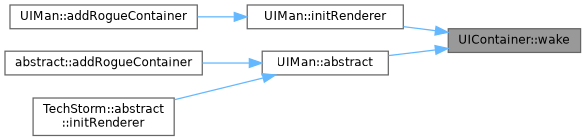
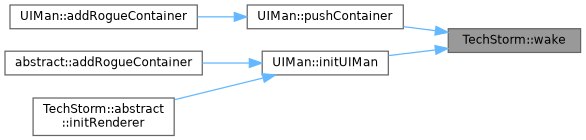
(325, 17) -> (325, 17)
(514, 41) -> (514, 41)
(325, 63) -> (325, 63)
